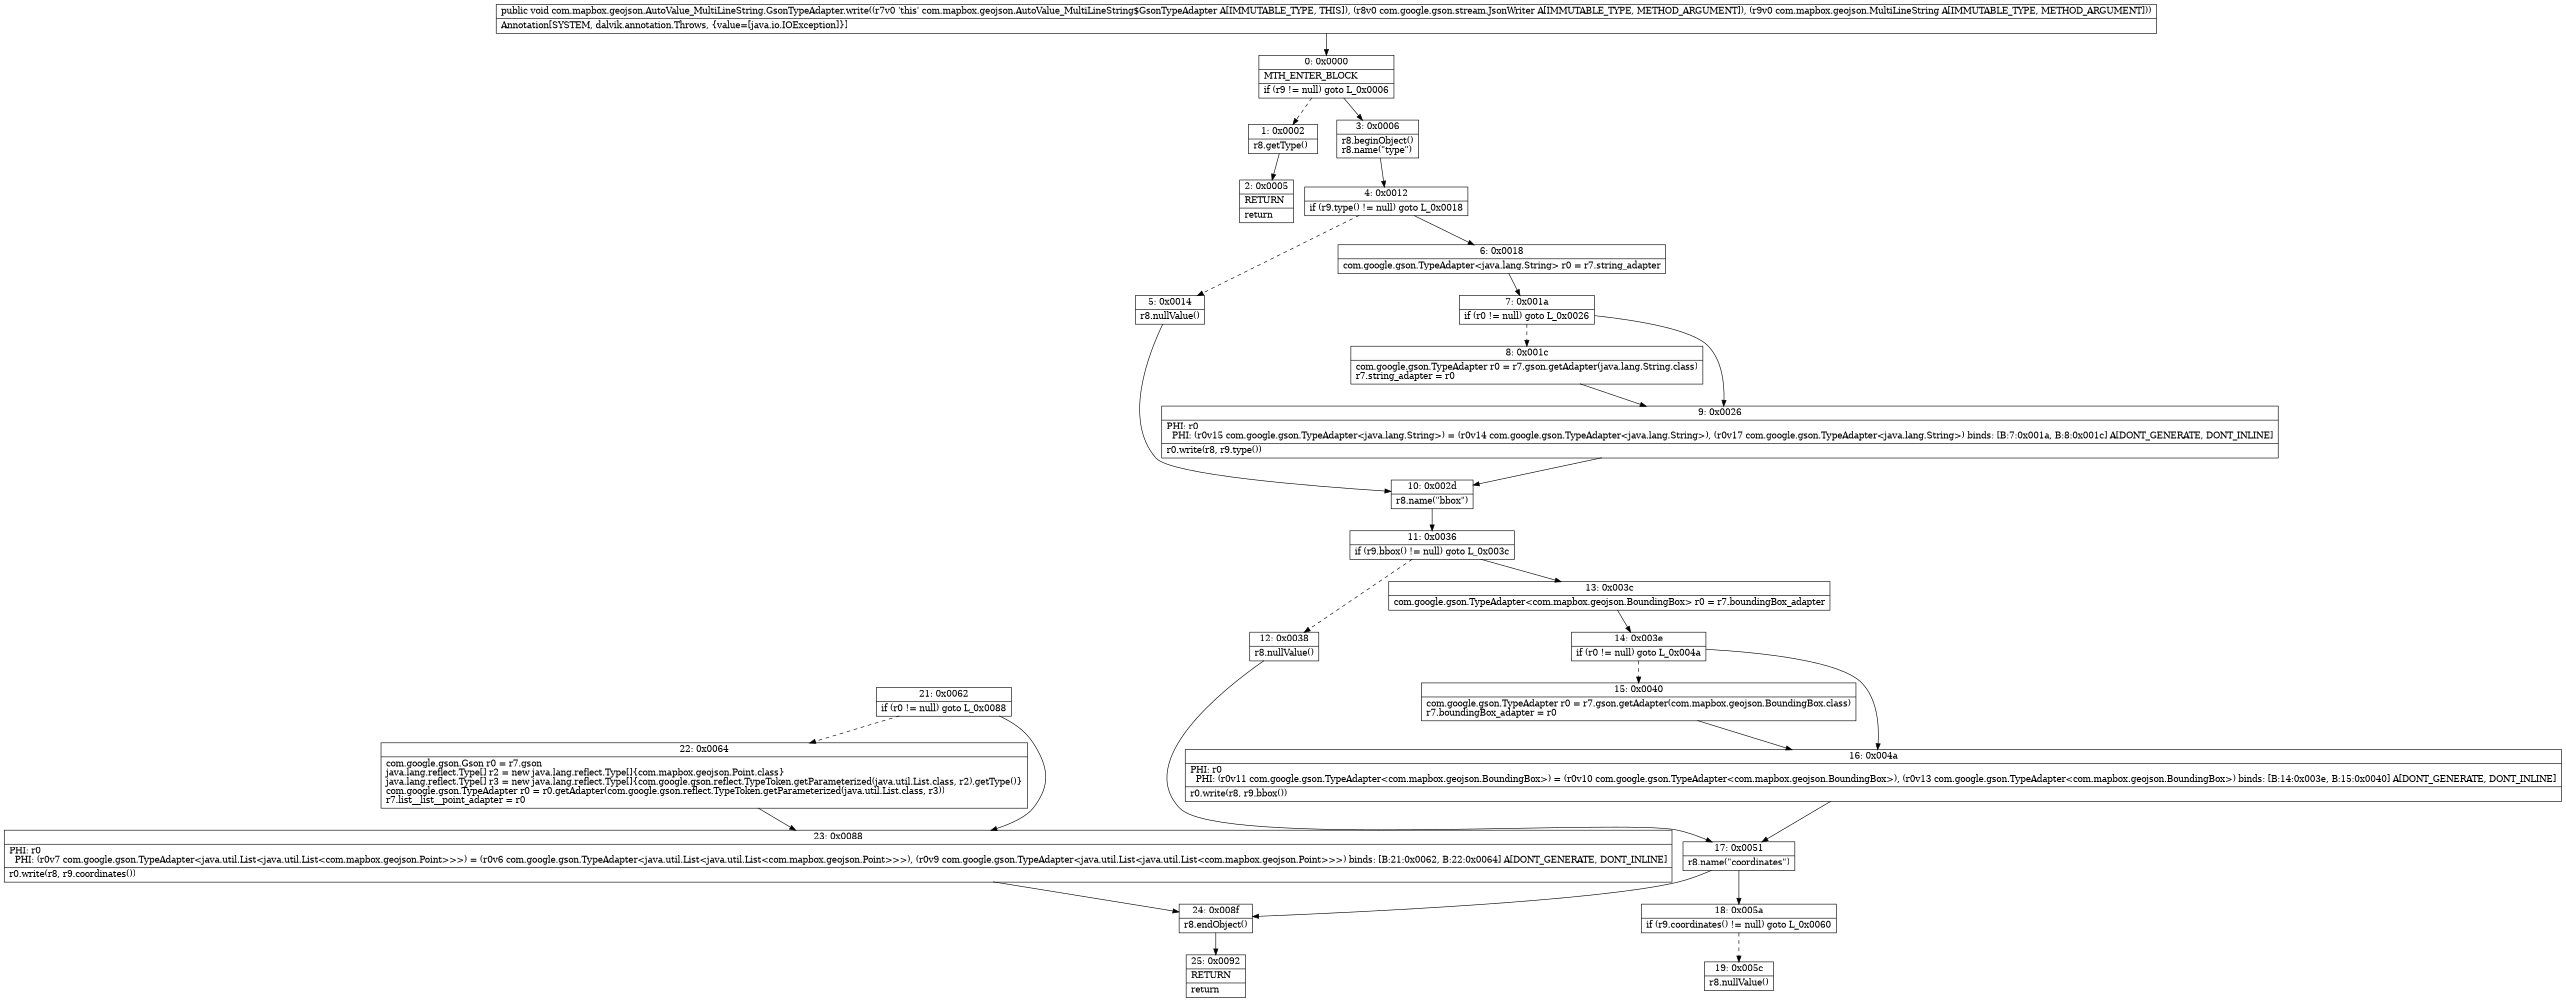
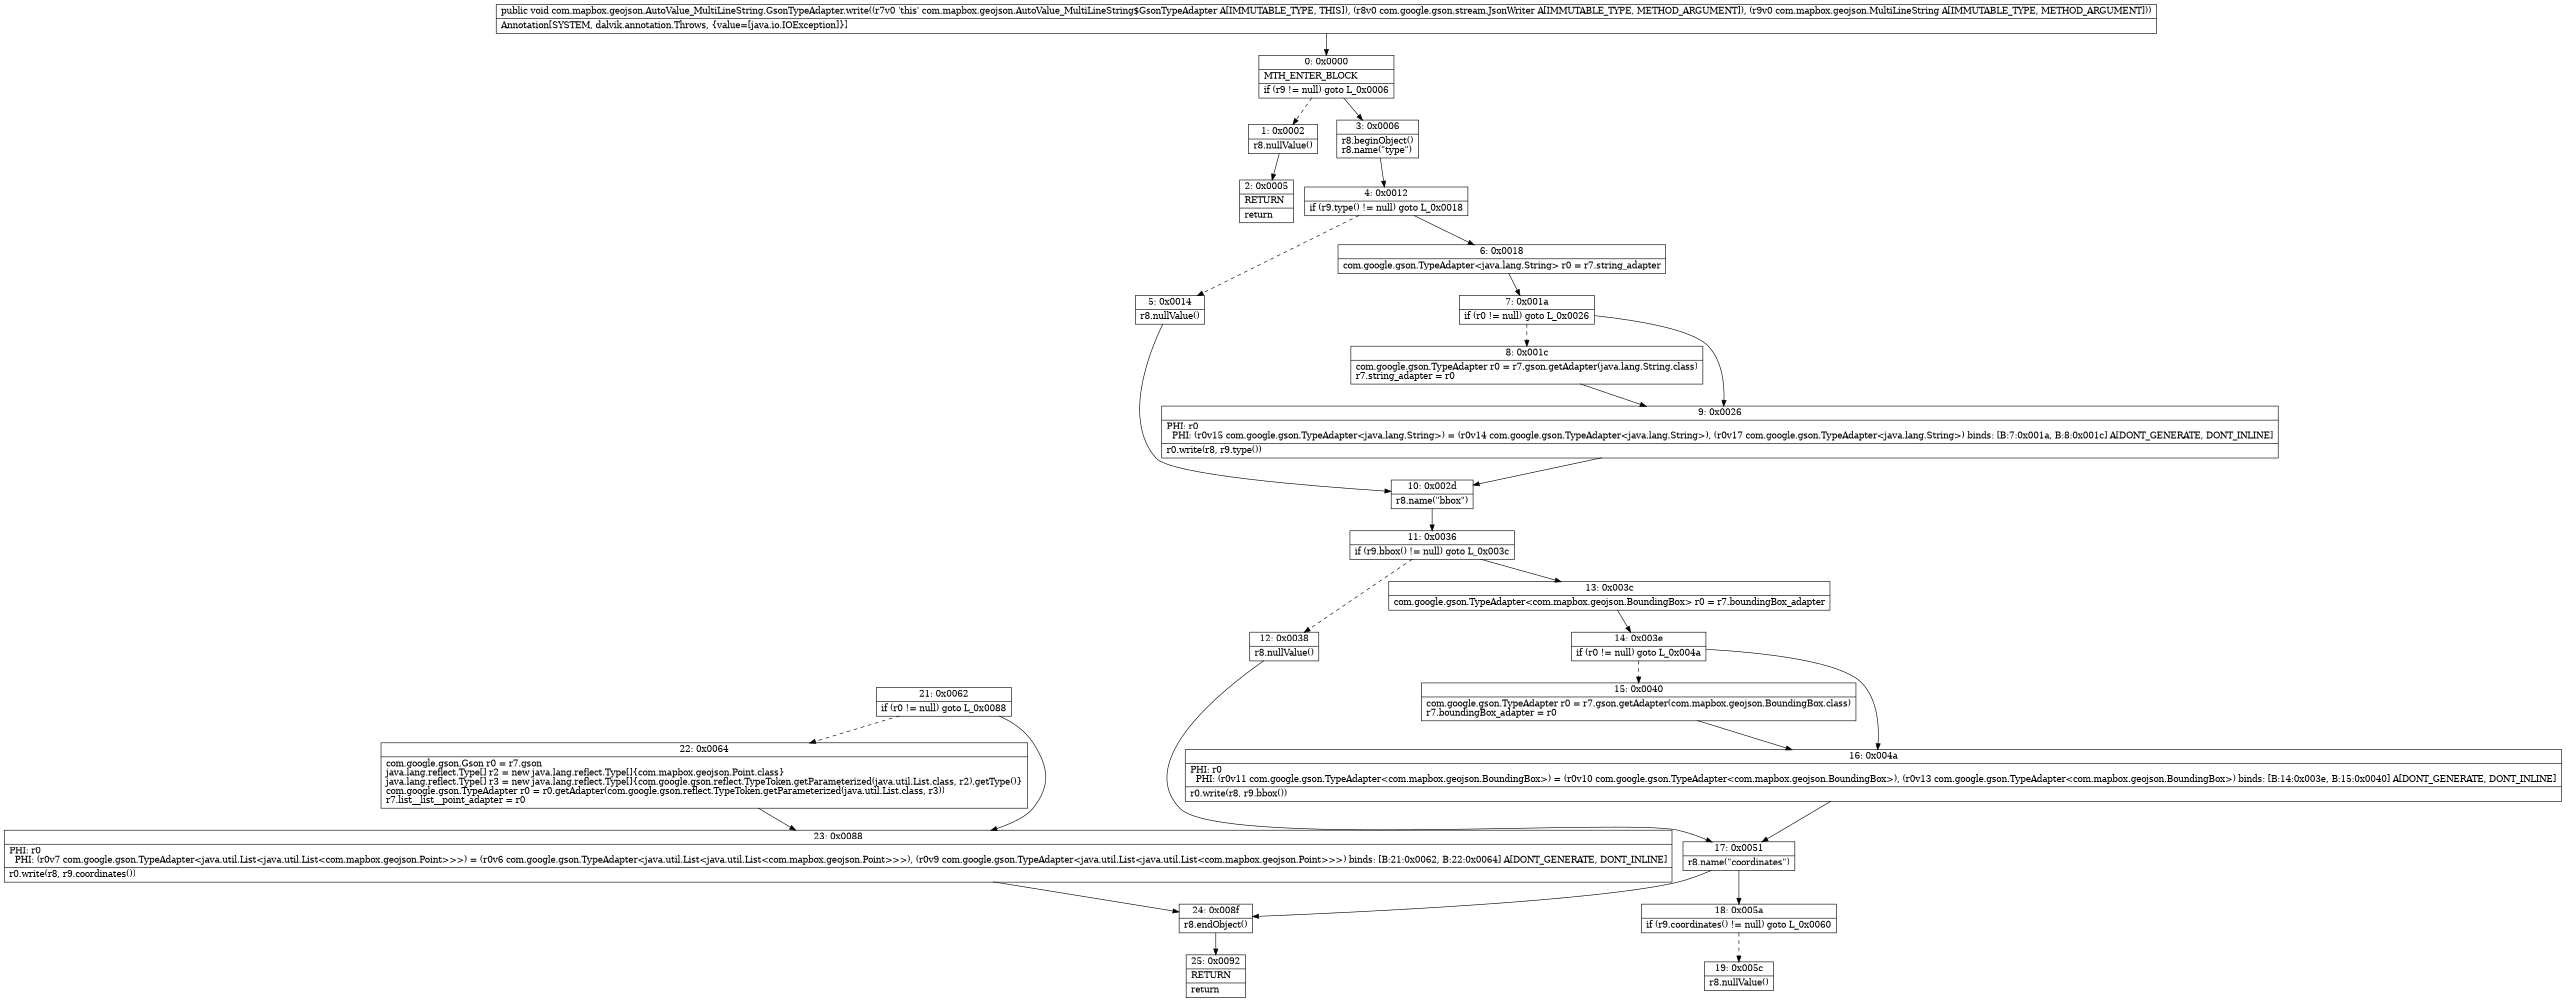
(1281, 146) -> (1283, 146)
